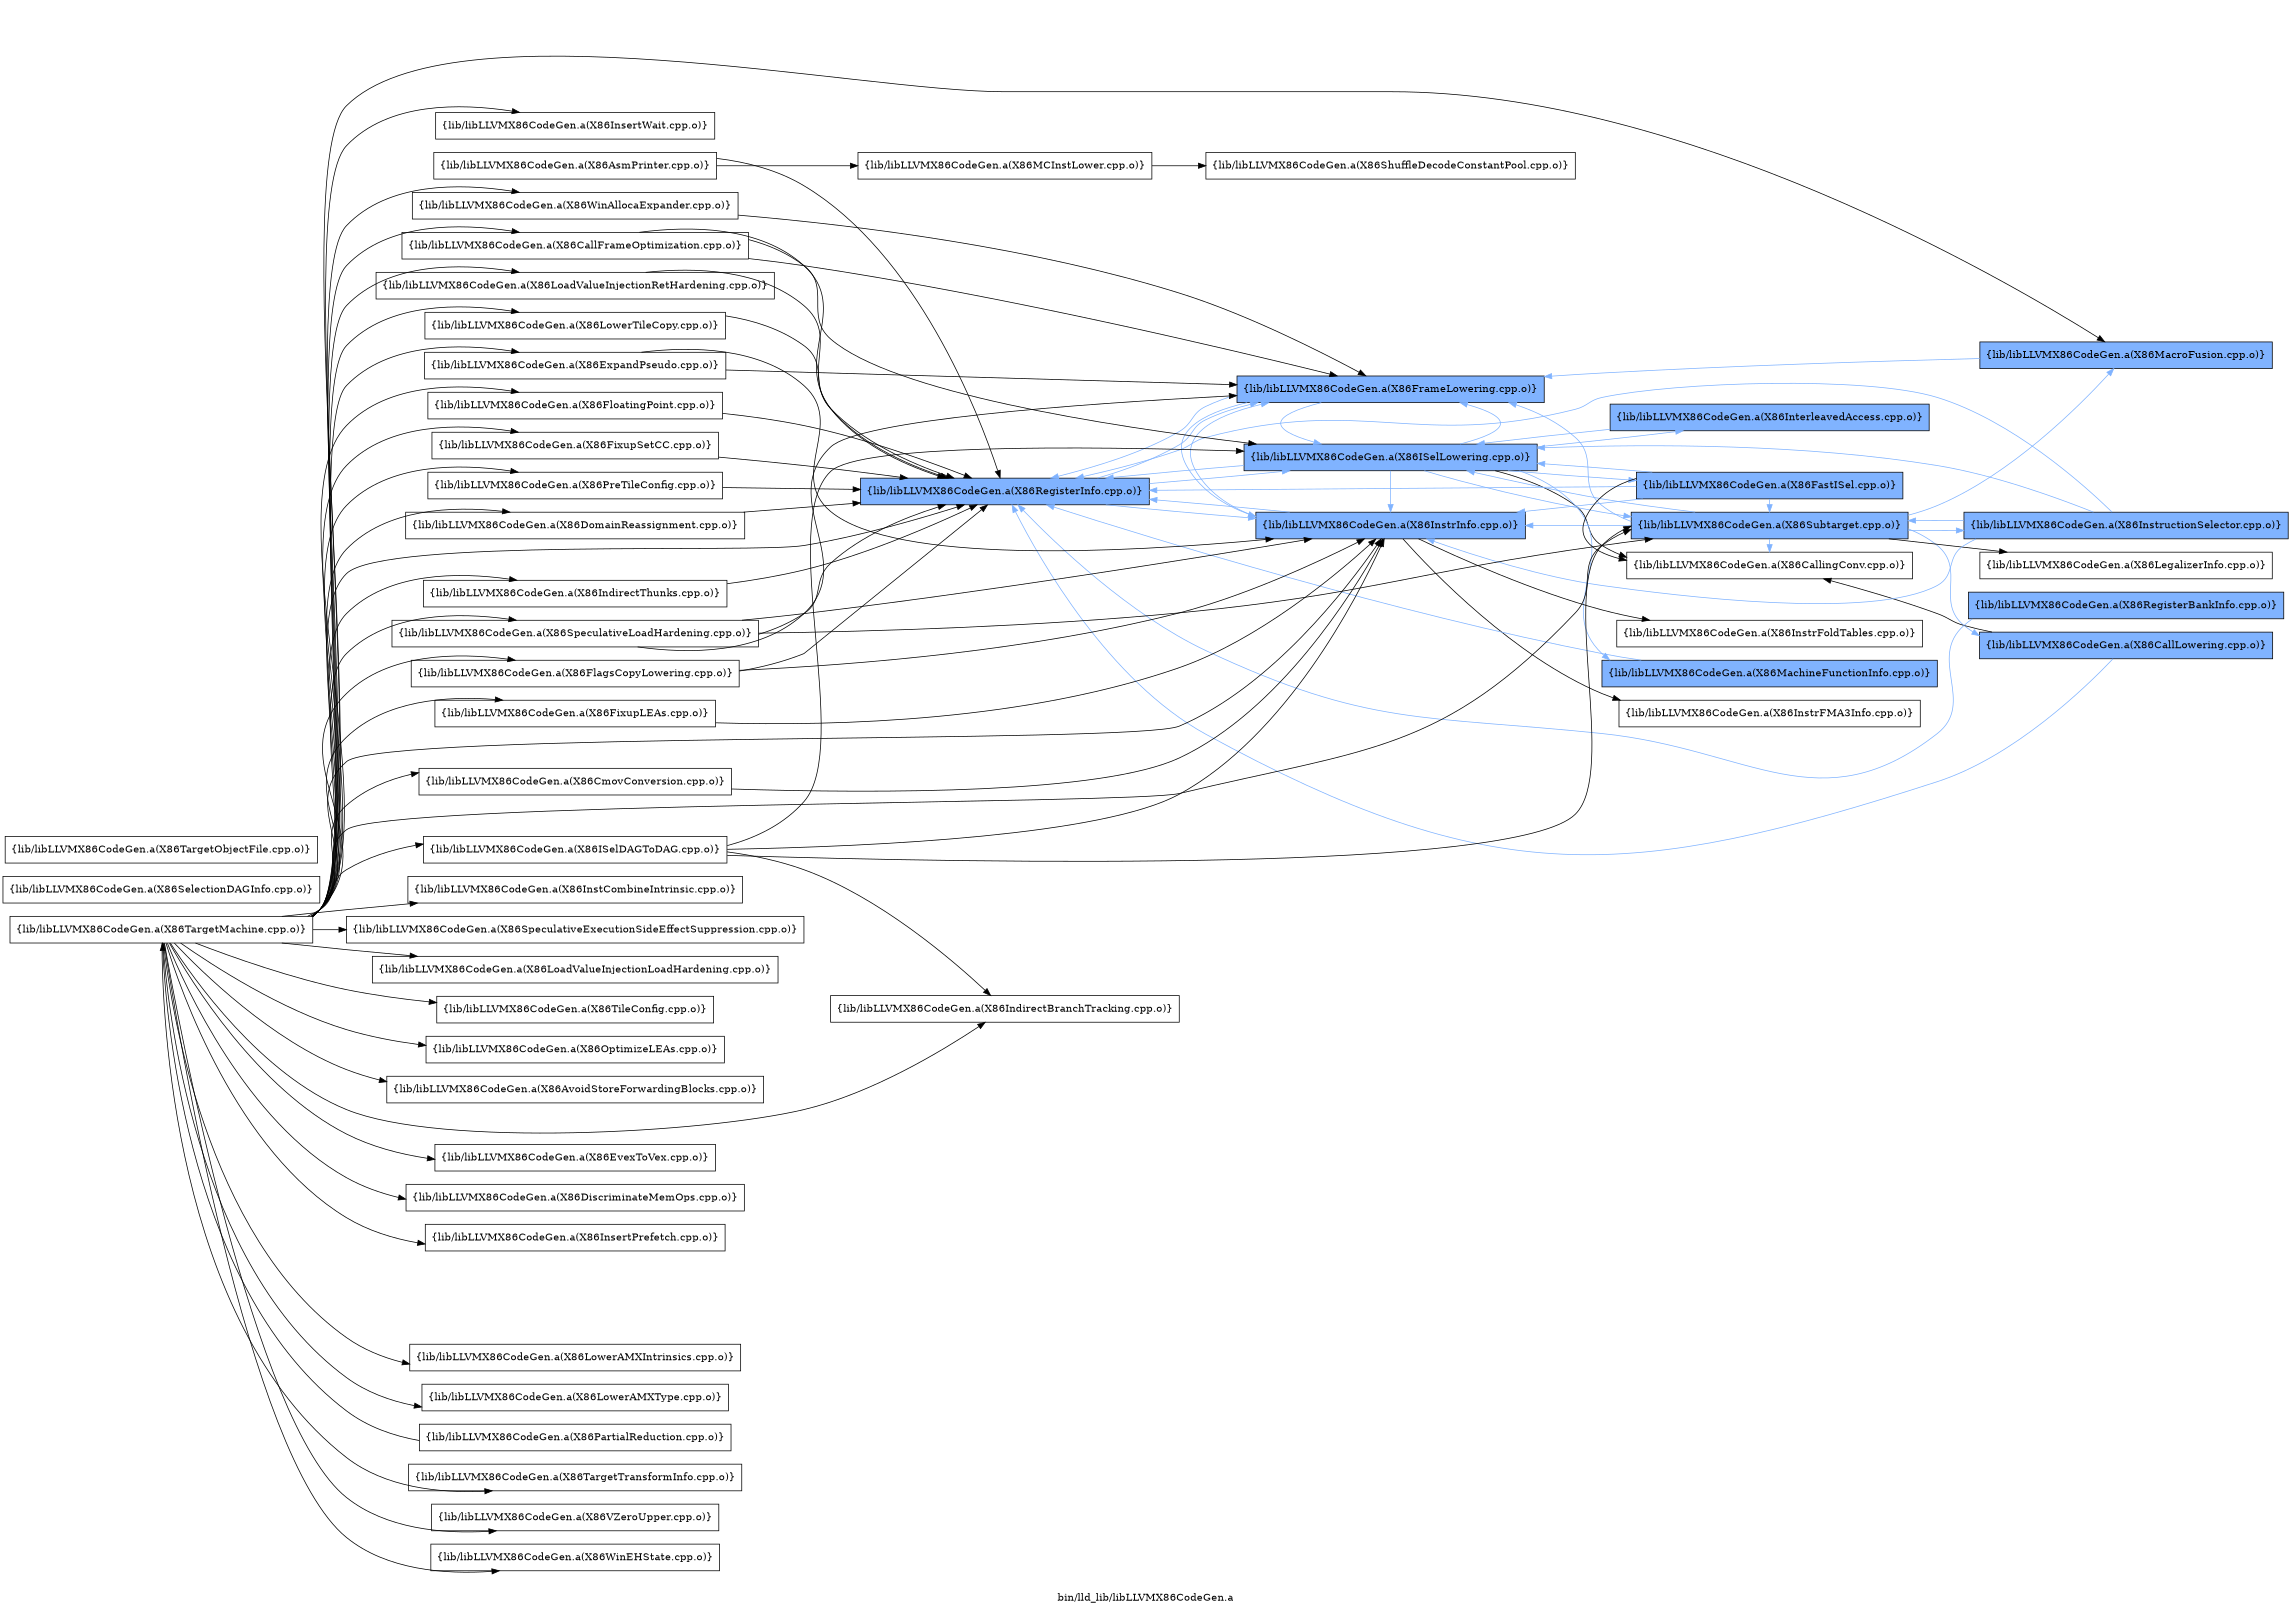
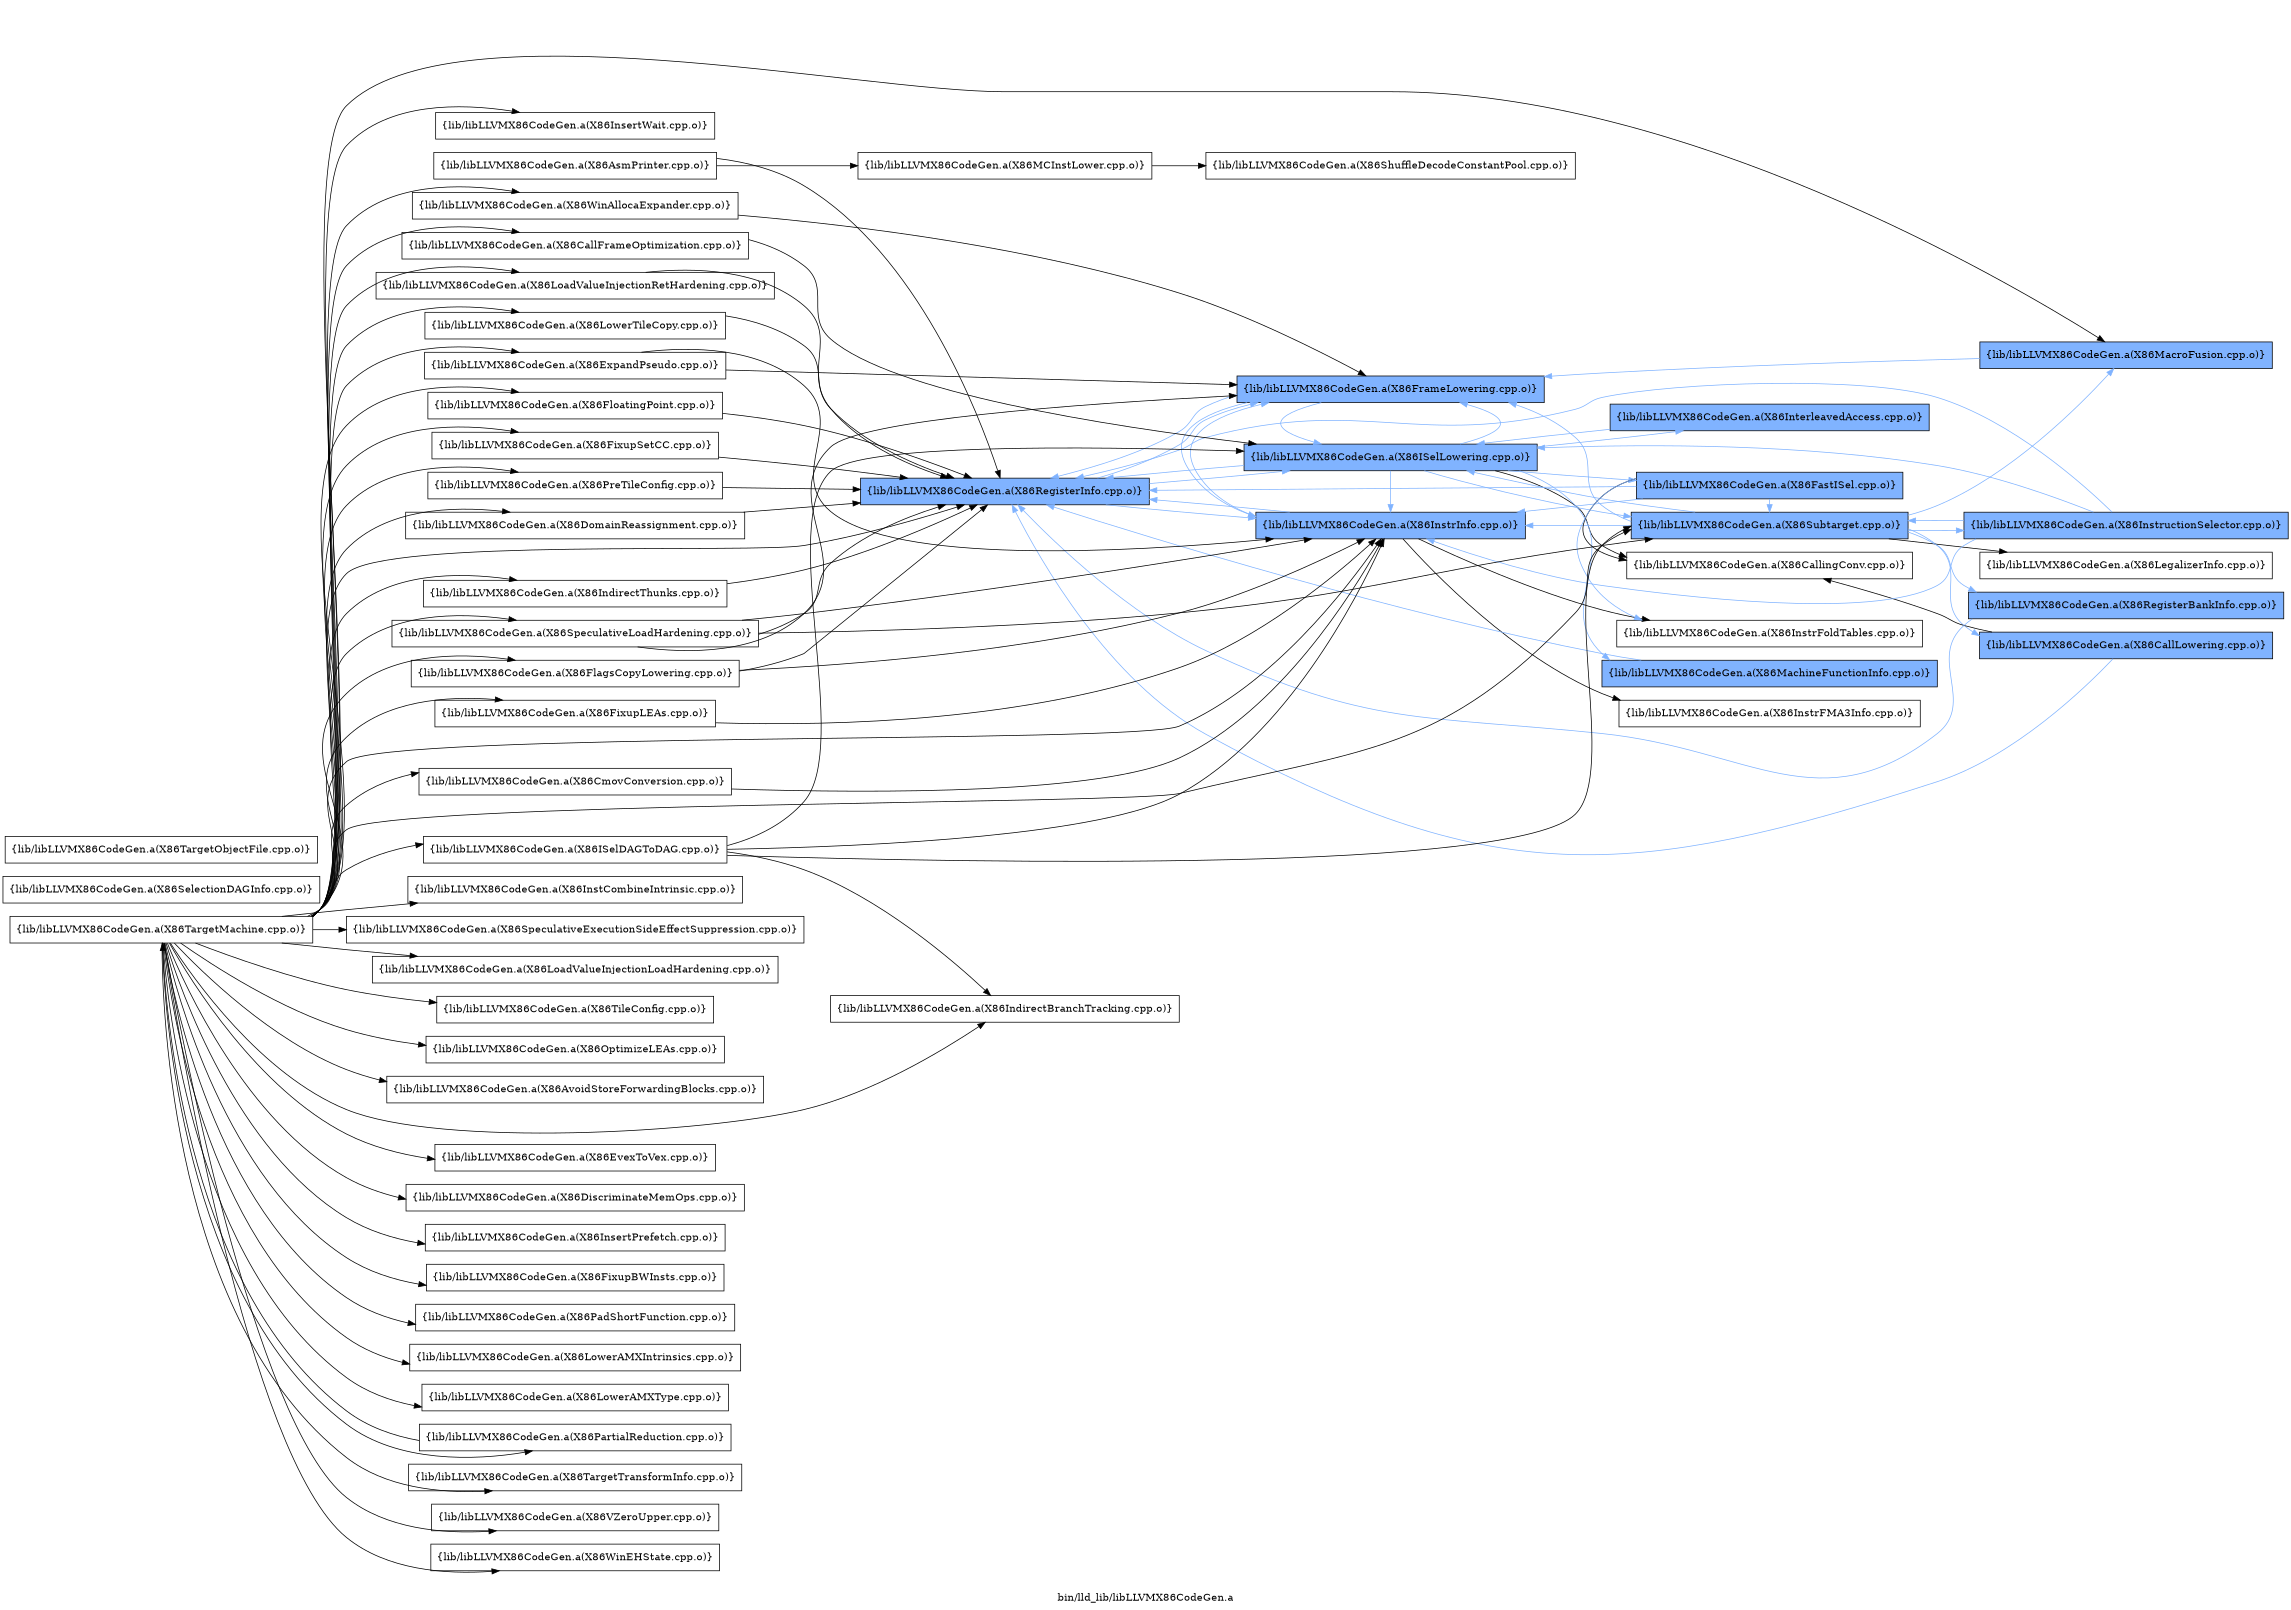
(1041, 308) -> none
(823, 314) -> none
(1598, 468) -> (1577, 541)
(1770, 542) -> (1946, 554)
none -> (575, 1278)
none -> (575, 1318)
none -> (268, 1336)
